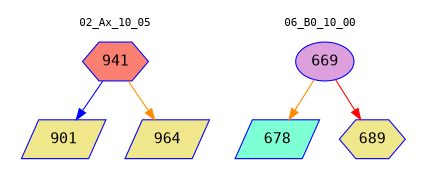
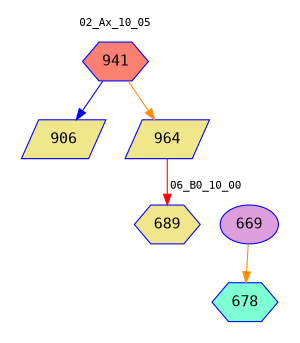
(345, 95) -> (167, 182)
(64, 139) -> (64, 139)
(277, 139) -> (245, 302)
